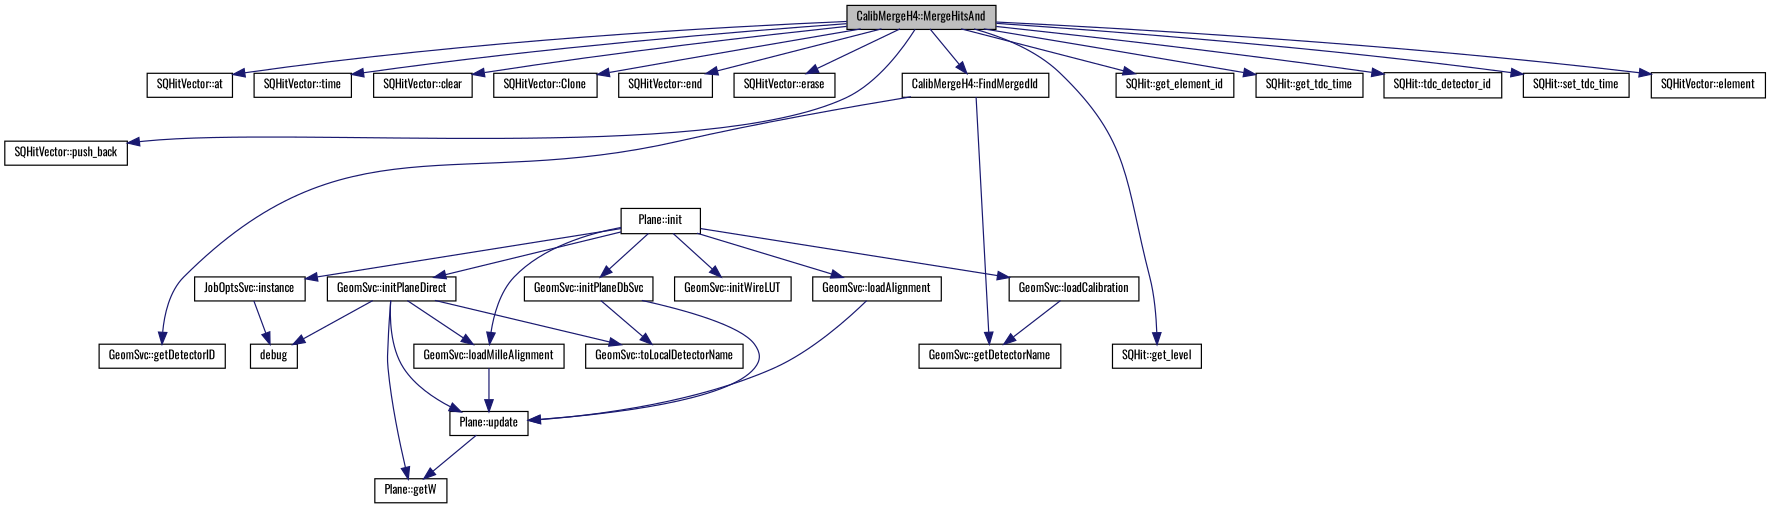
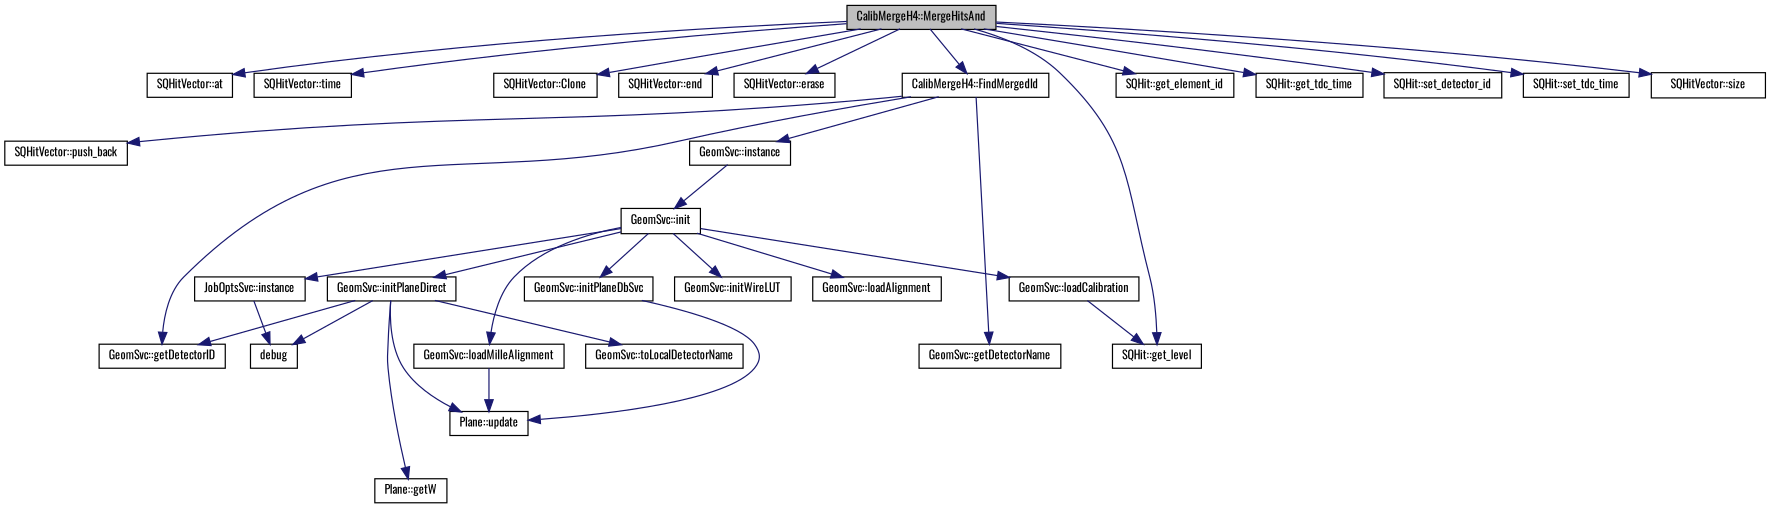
(423, 85) -> none
(1443, 85) -> (1443, 85)
(1708, 85) -> (1708, 85)
(544, 138) -> (521, 119)
none -> (740, 153)
(661, 221) -> (661, 221)
(435, 319) -> (283, 321)
(622, 319) -> none
(1037, 319) -> (1111, 319)
(765, 371) -> none
(455, 453) -> none
